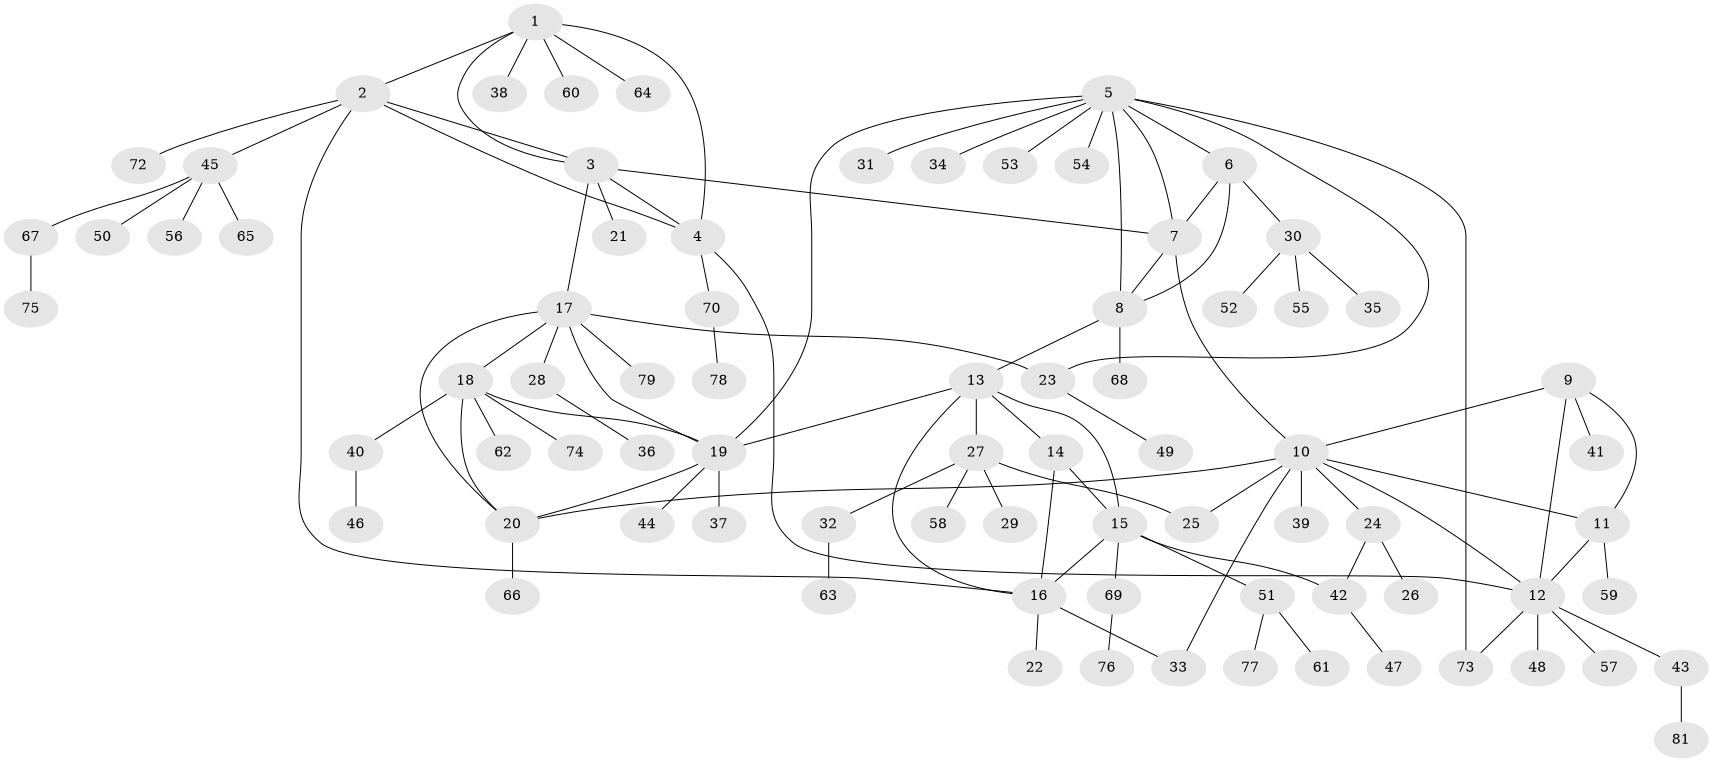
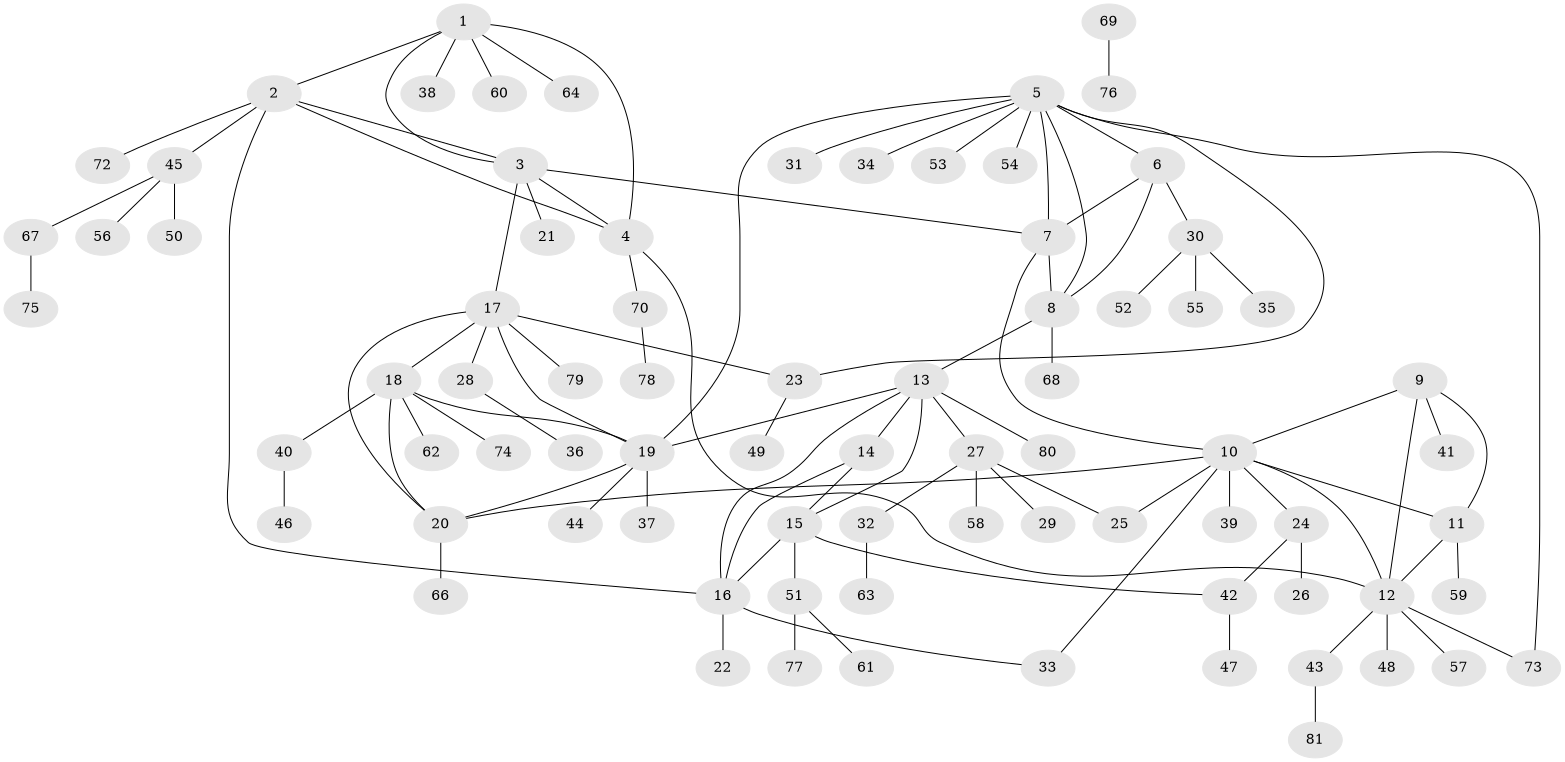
(246, 237) -> none
none -> (1048, 453)
(1117, 561) -> none
